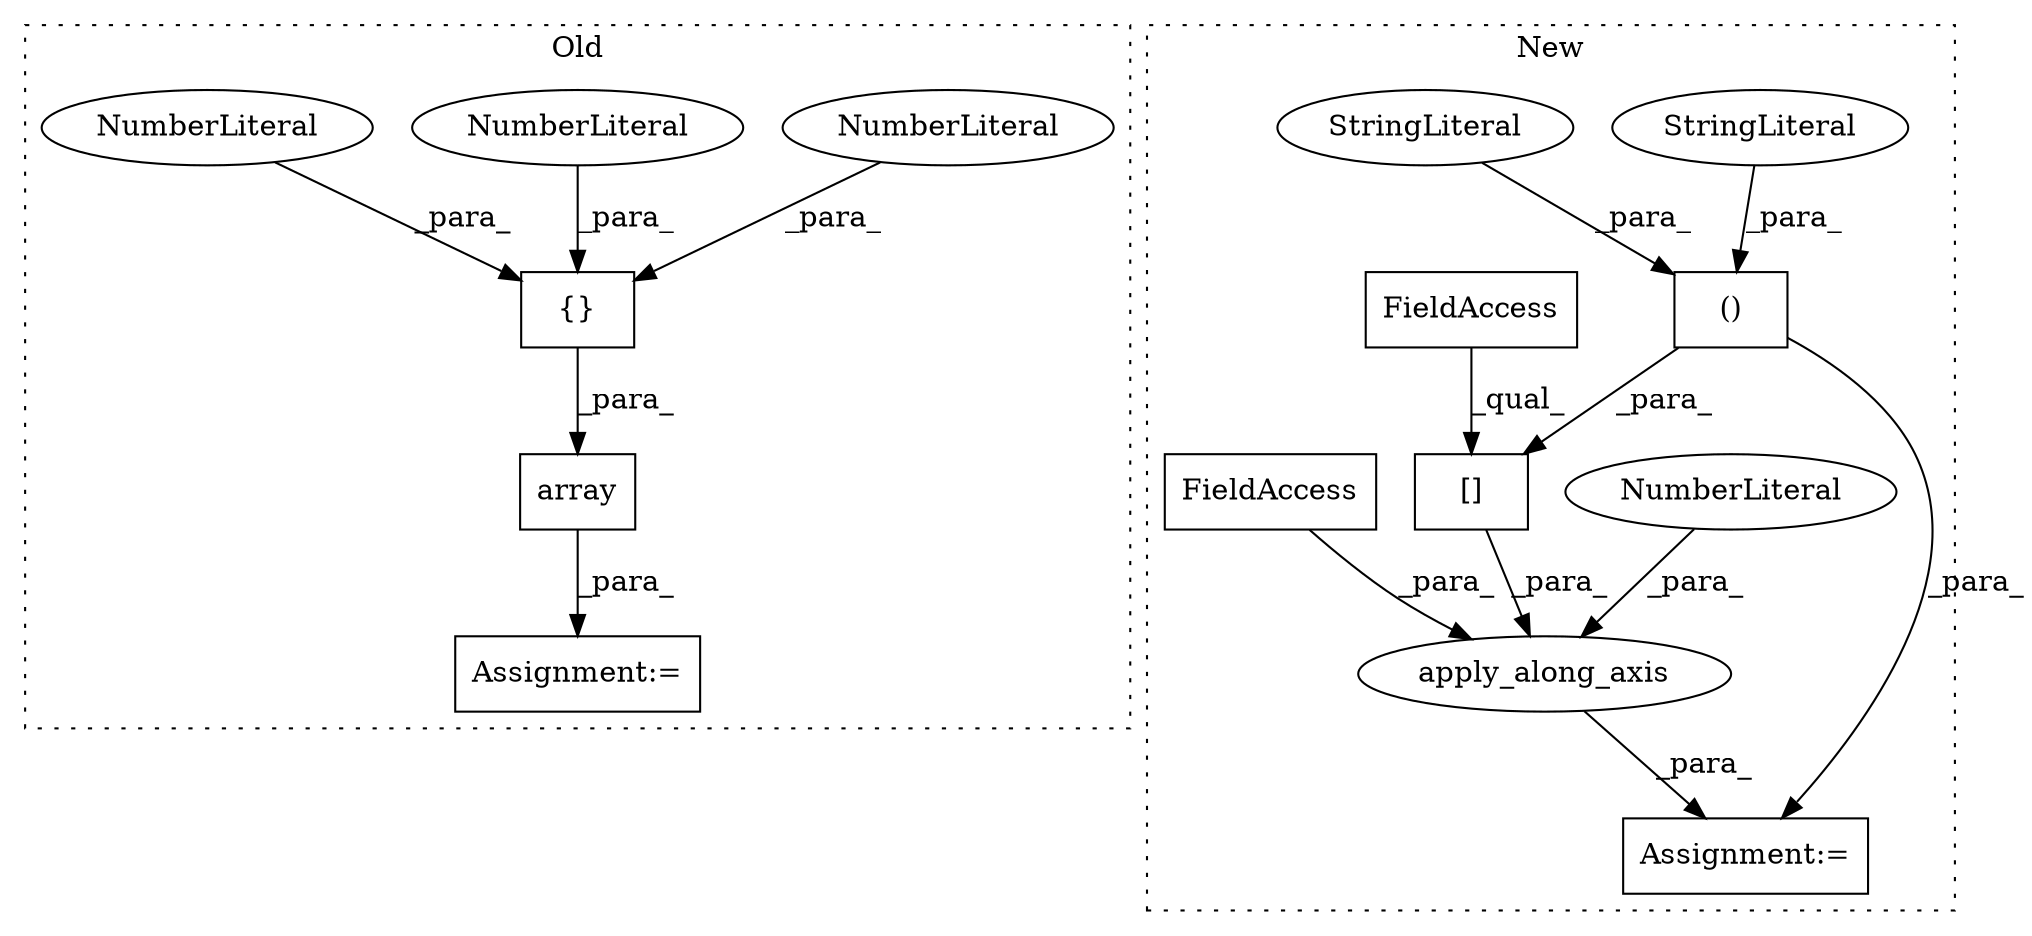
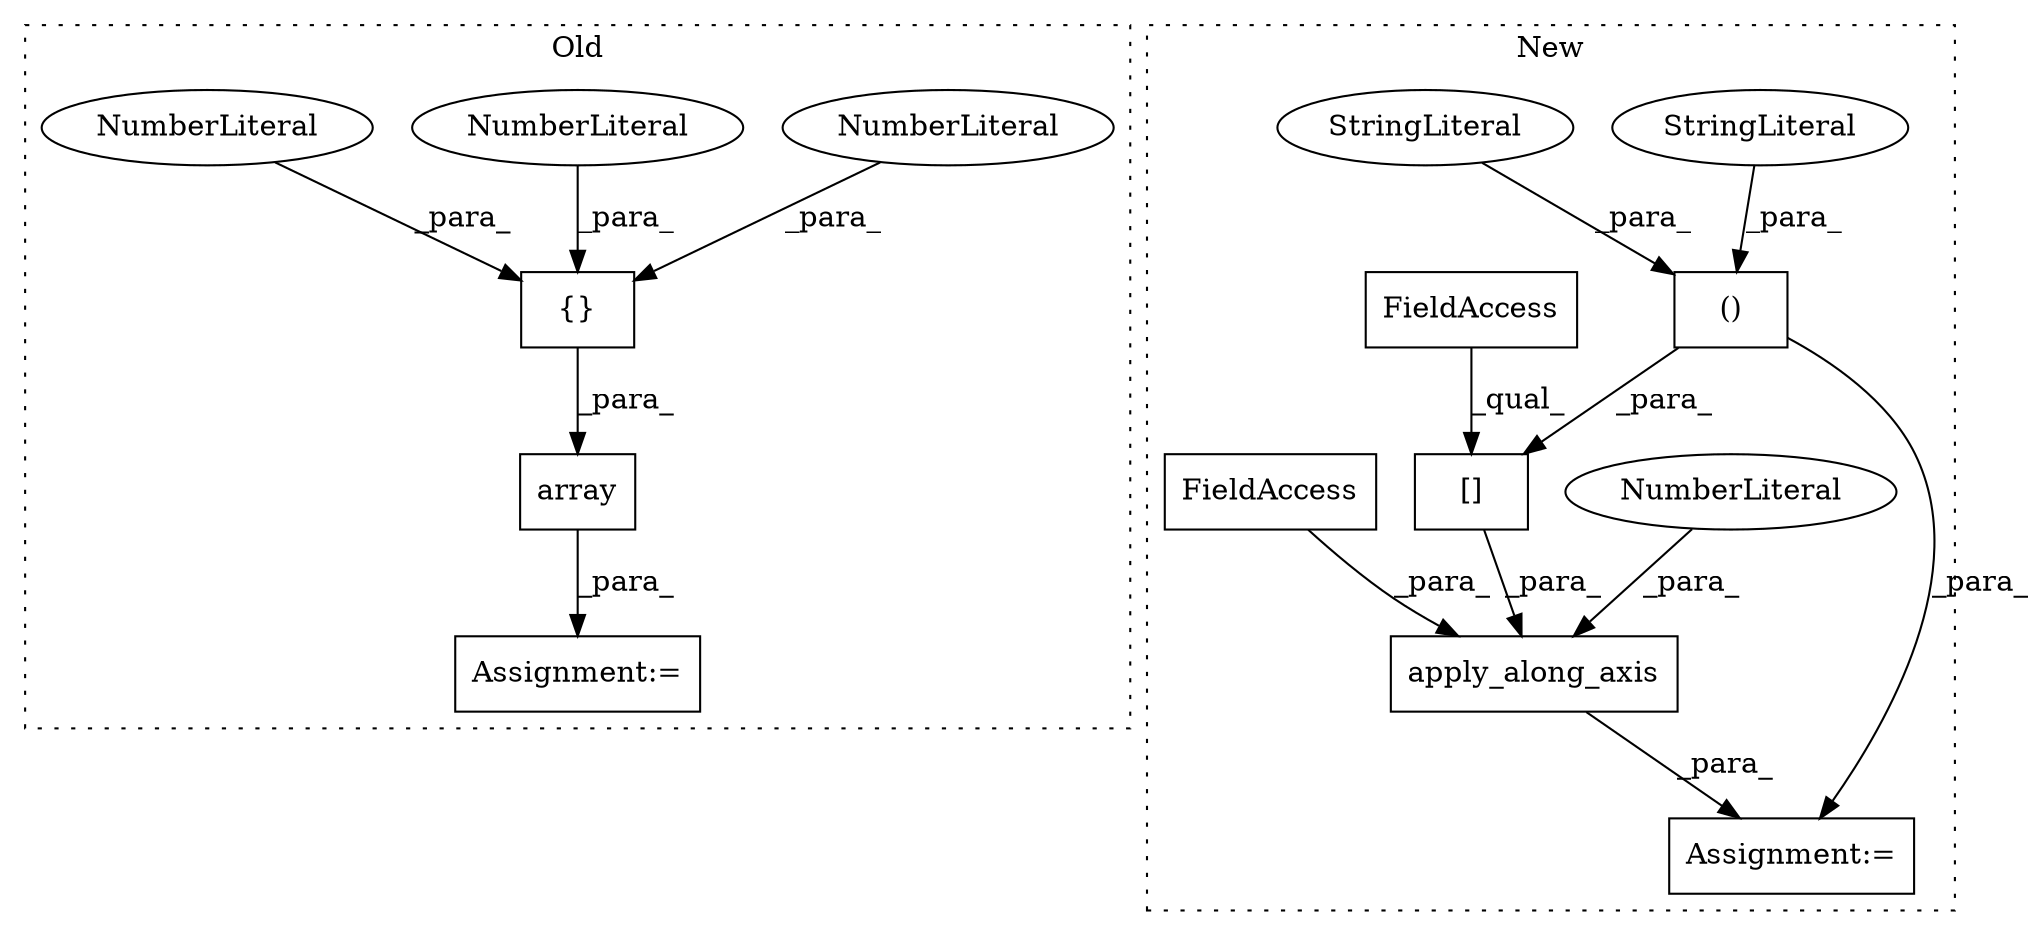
(1545, 674) -> (1534, 674)
